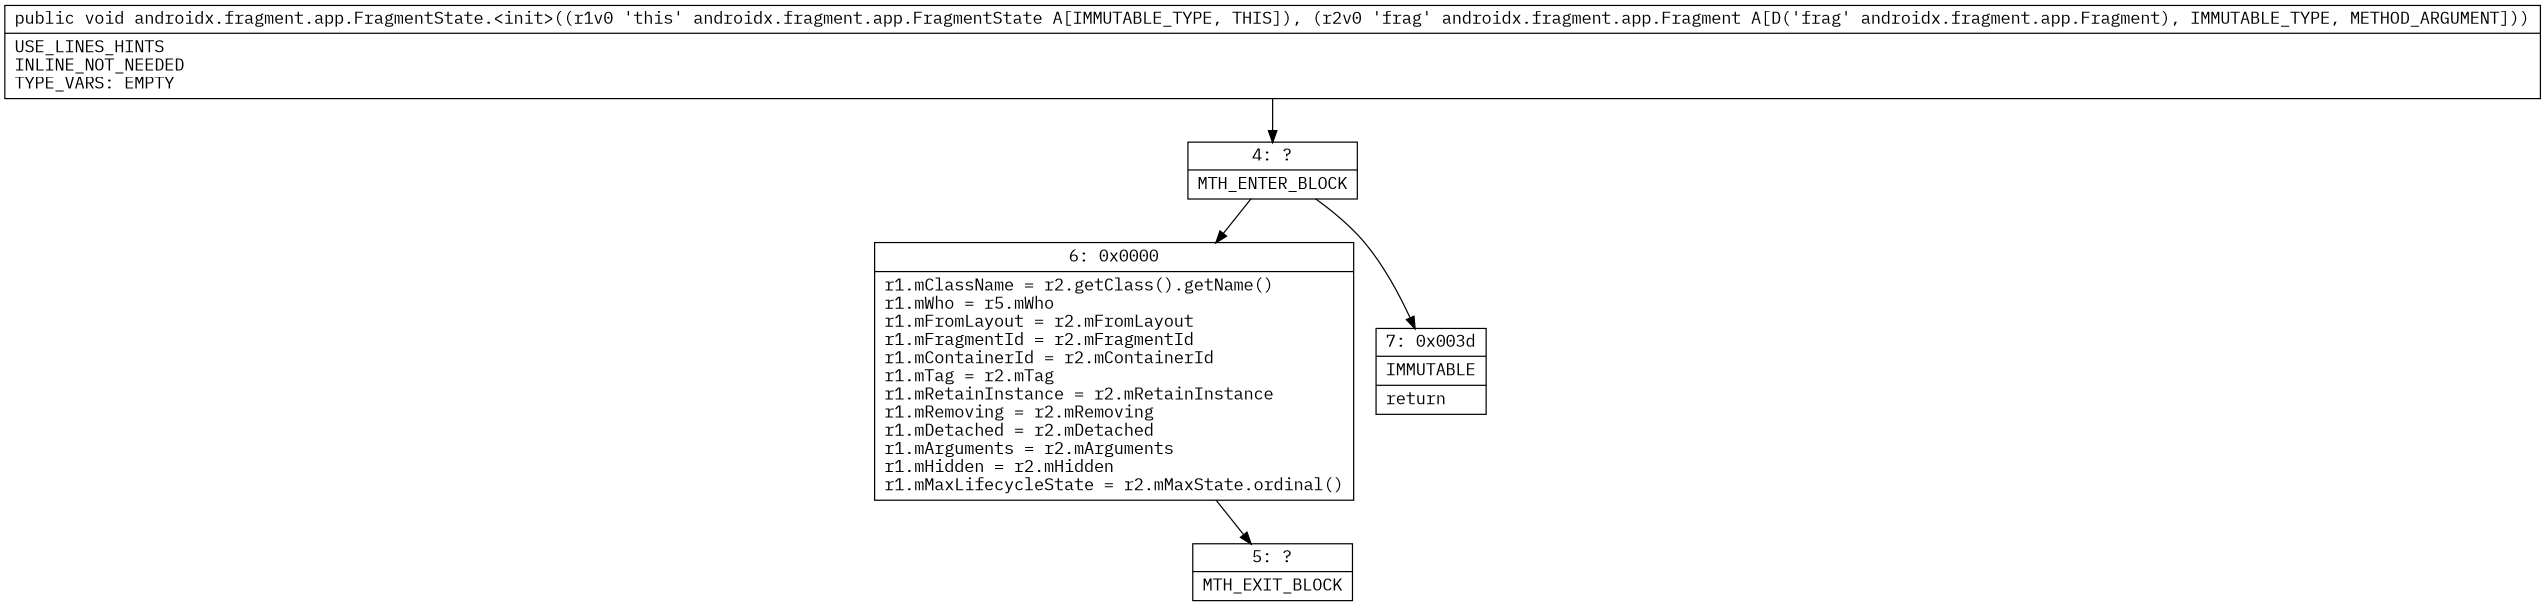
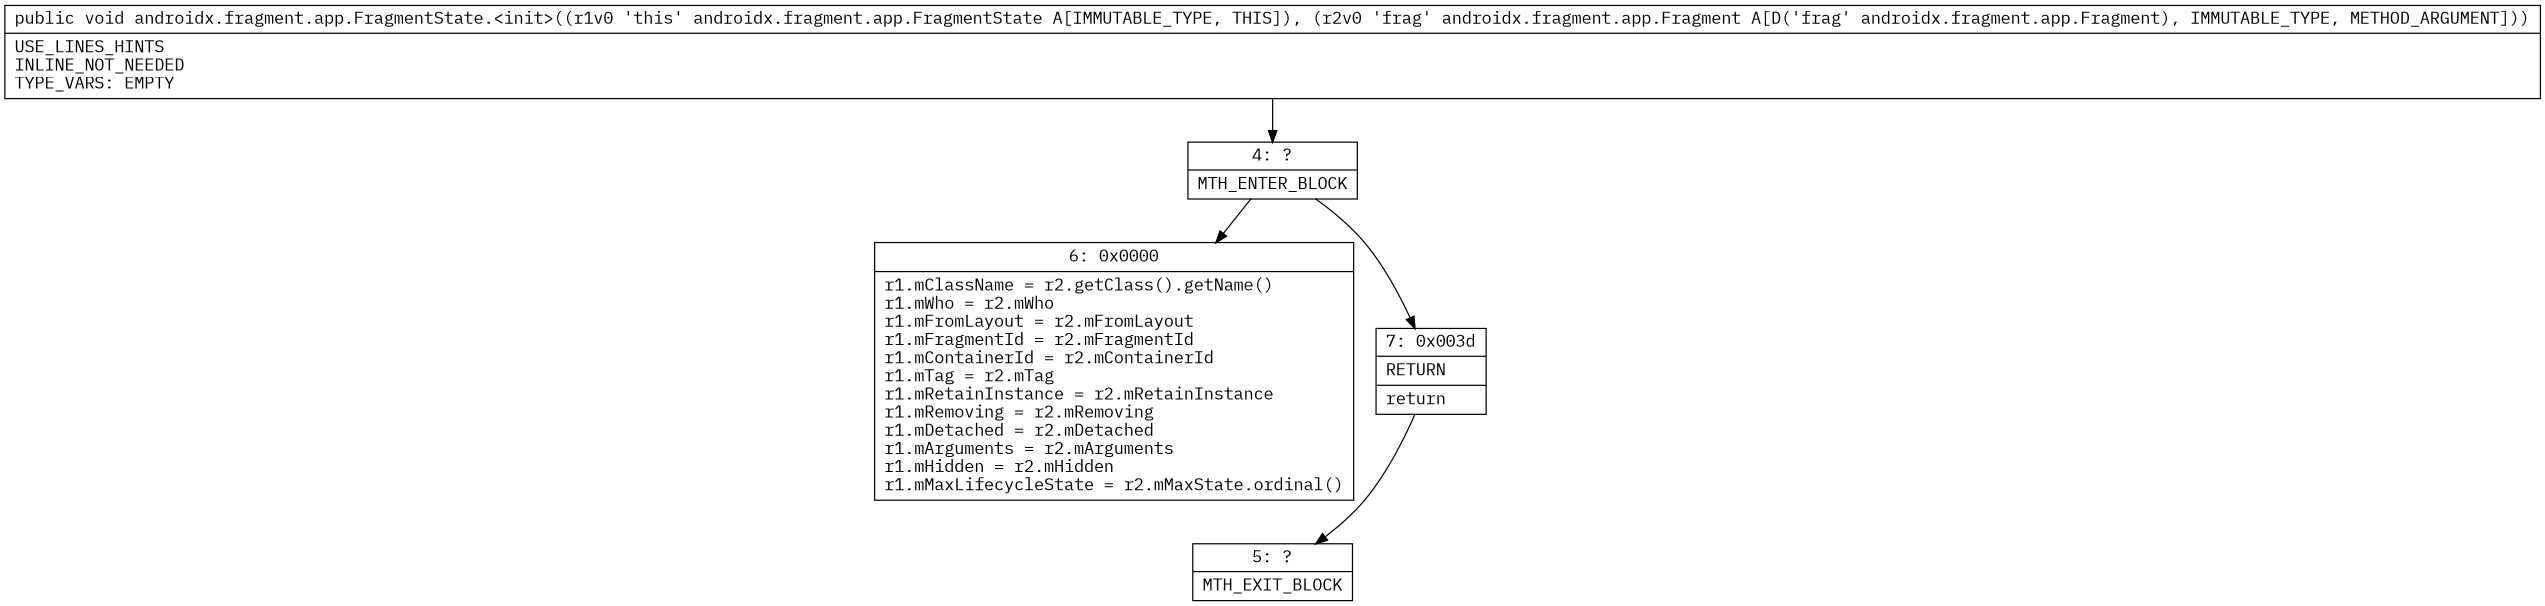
(970, 304) -> (970, 304)
(1431, 370) -> (1416, 370)
(1230, 517) -> (1379, 482)
